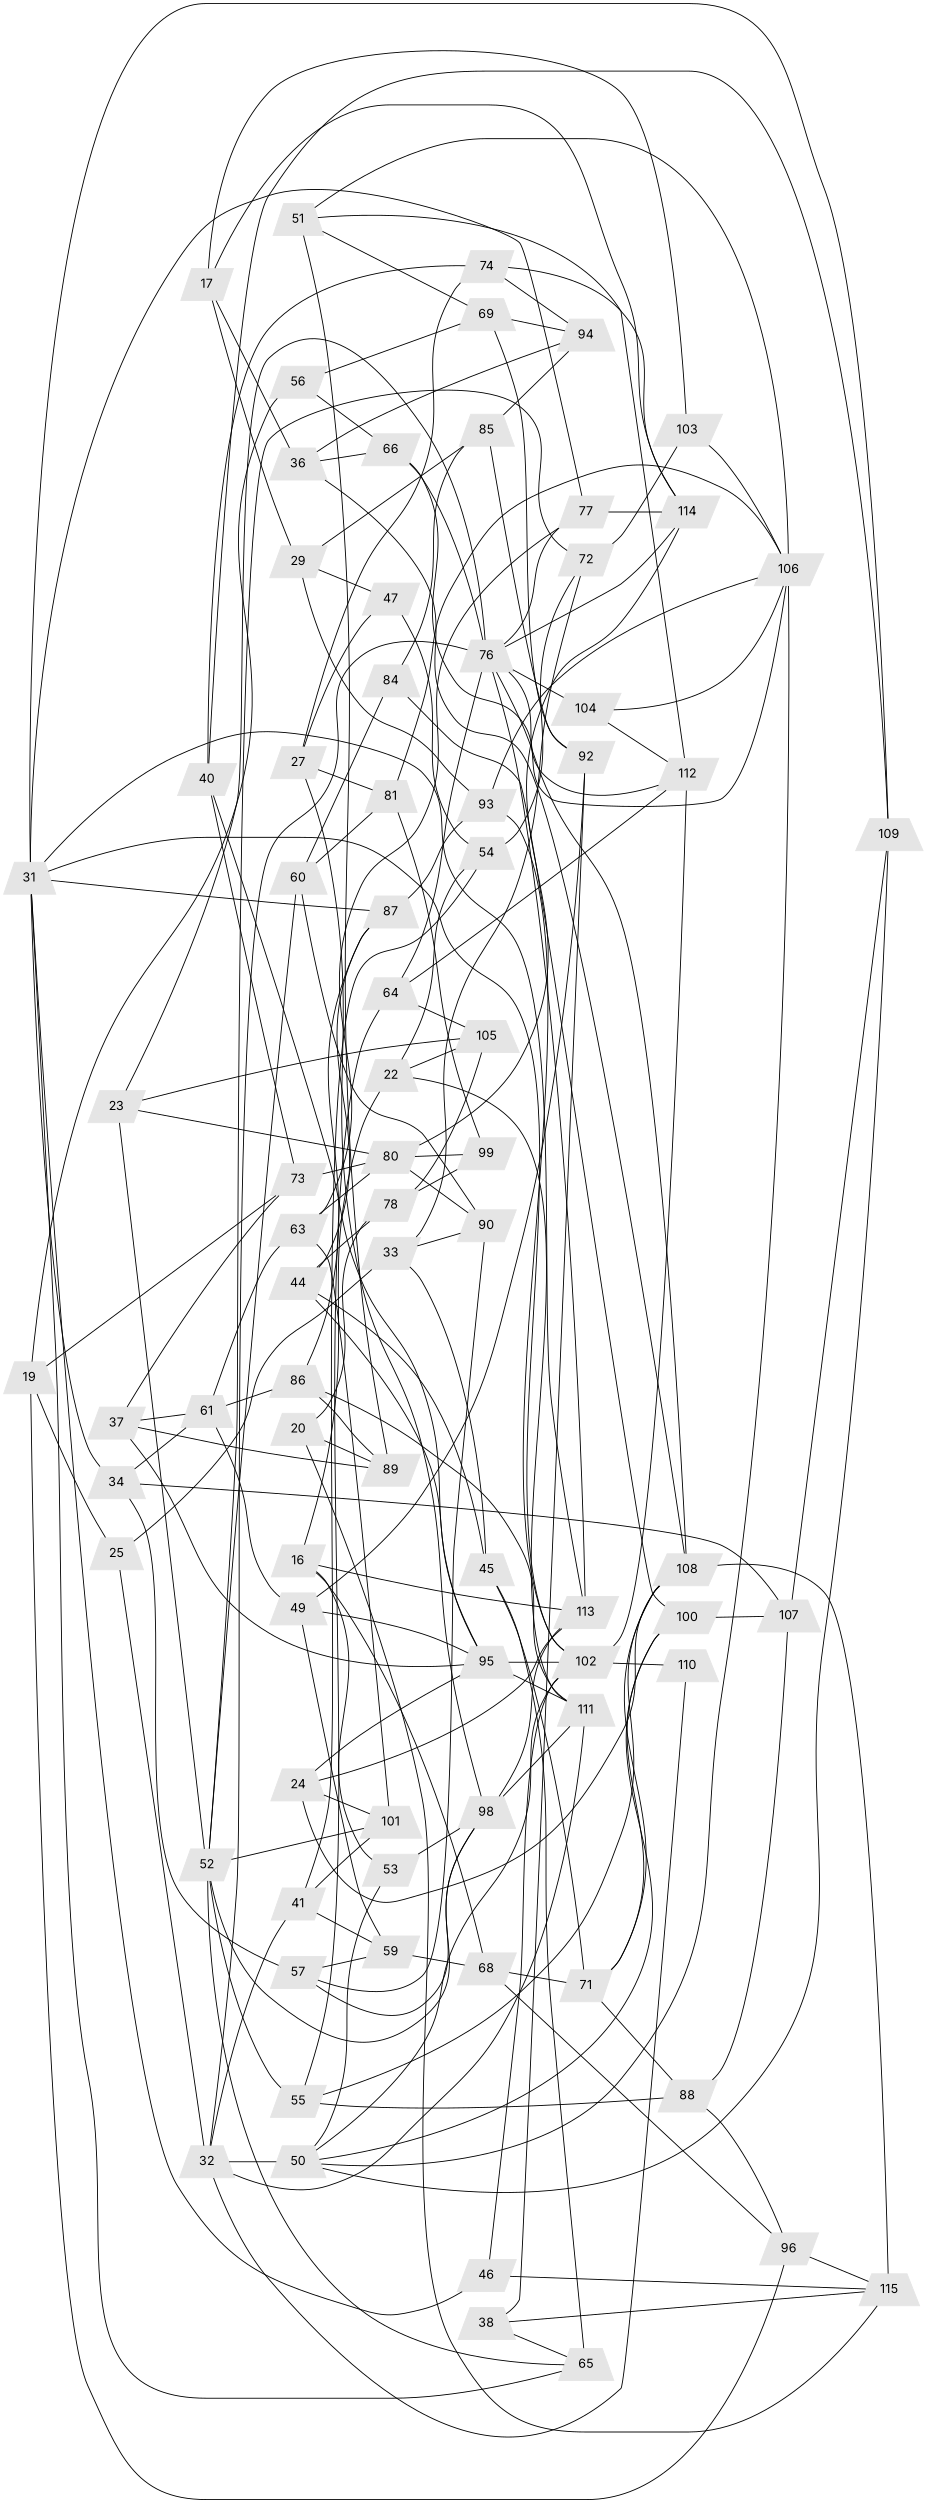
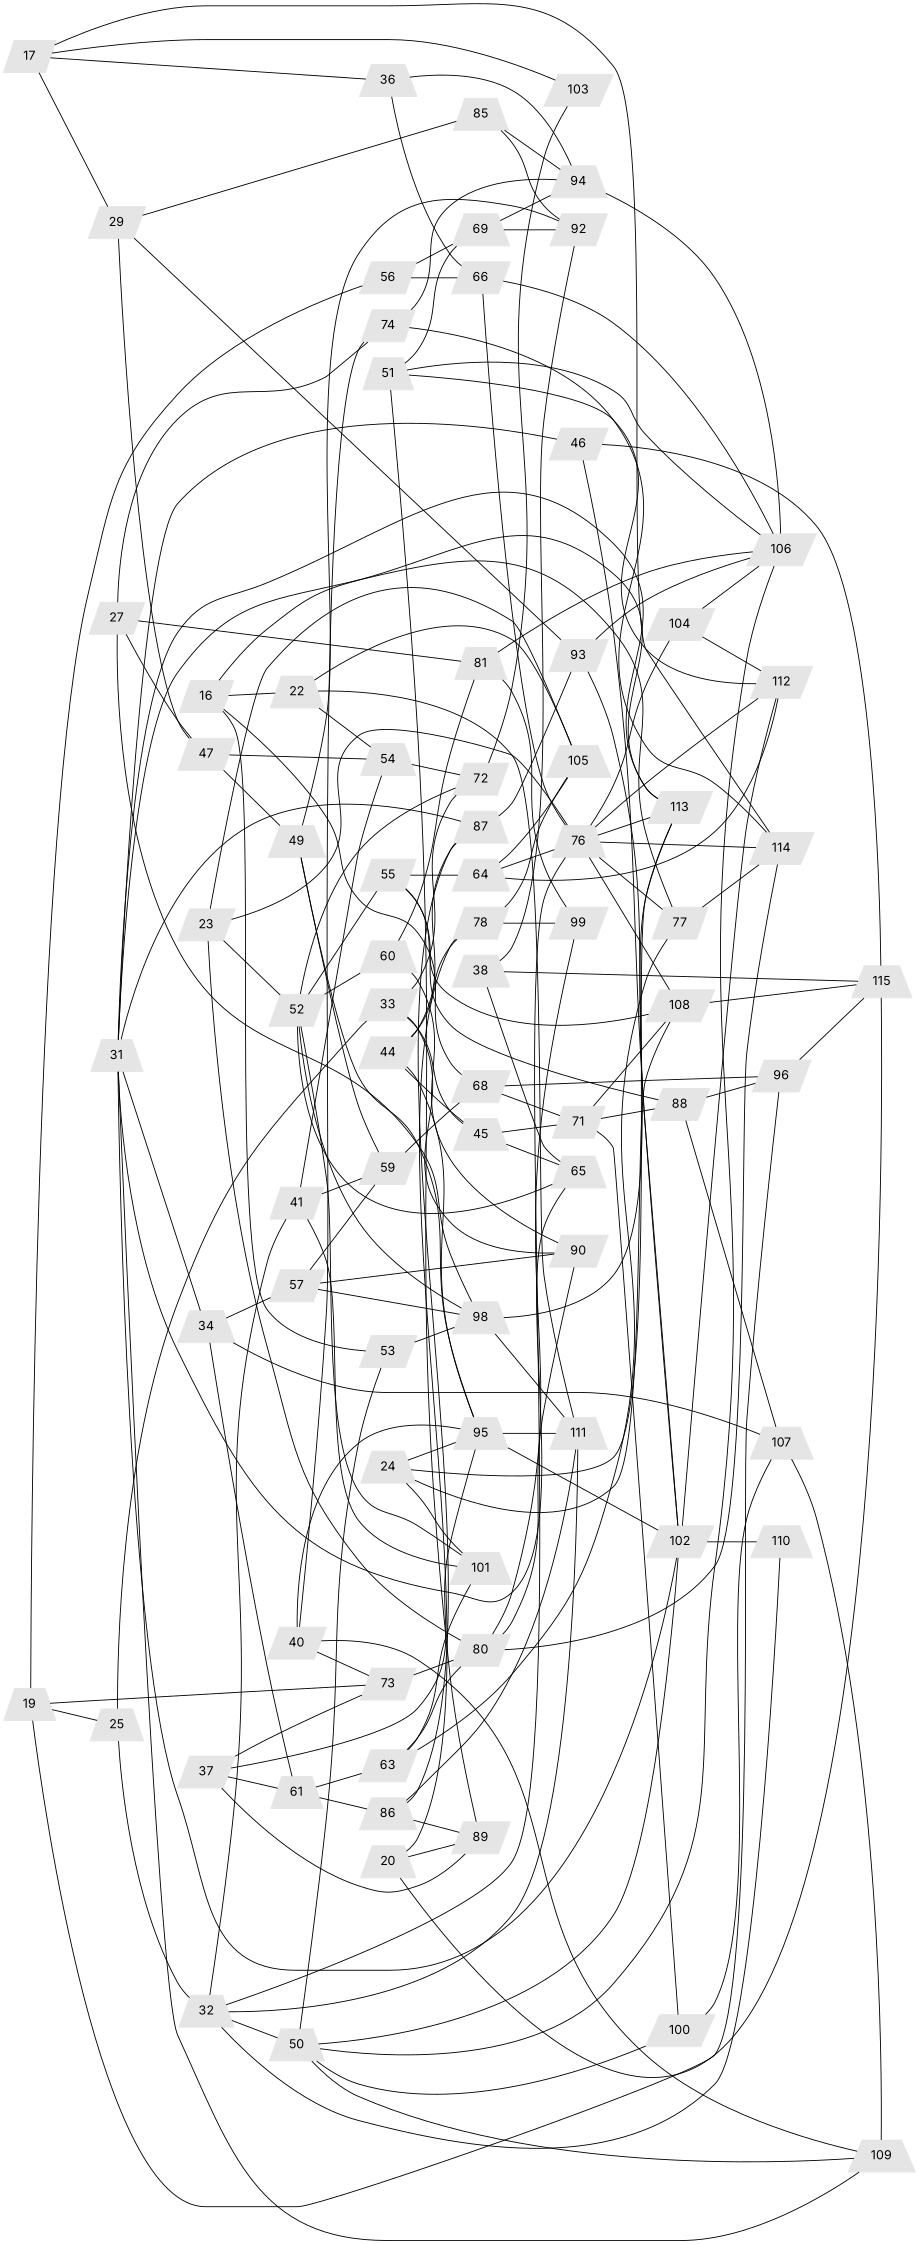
(750, 496) -> (744, 335)
(391, 681) -> none
(583, 970) -> none
(247, 1514) -> (252, 798)
